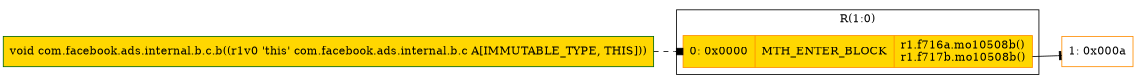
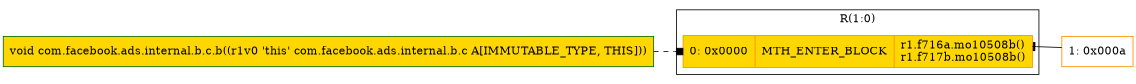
(1045, 56) -> (1049, 47)
